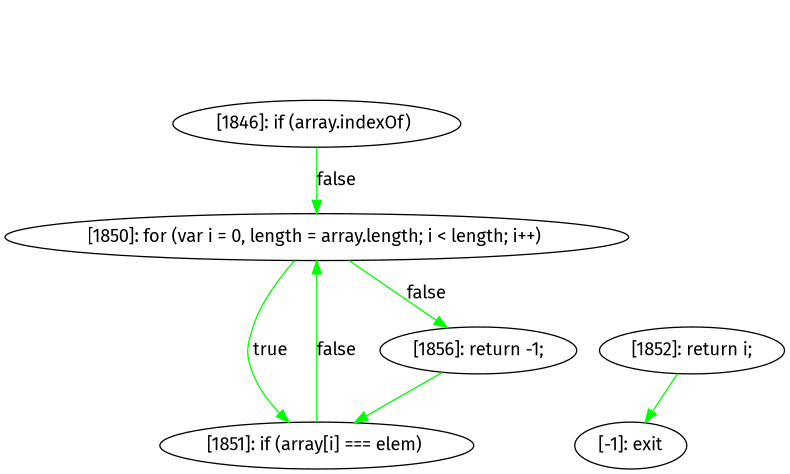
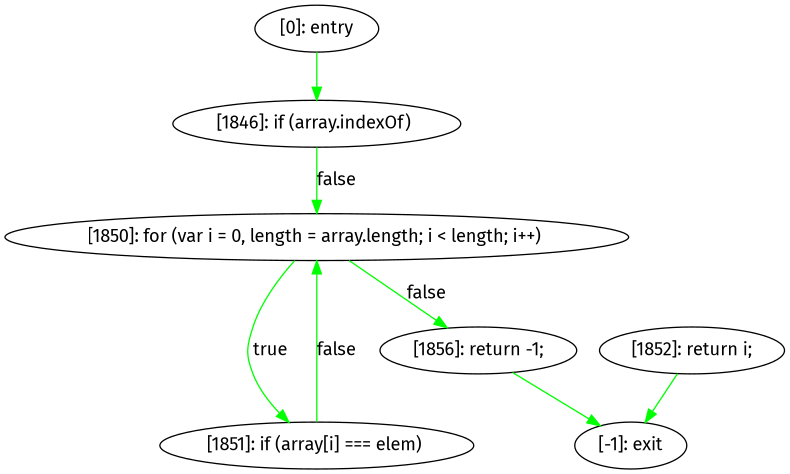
none -> (317, 29)
(404, 394) -> (551, 396)
